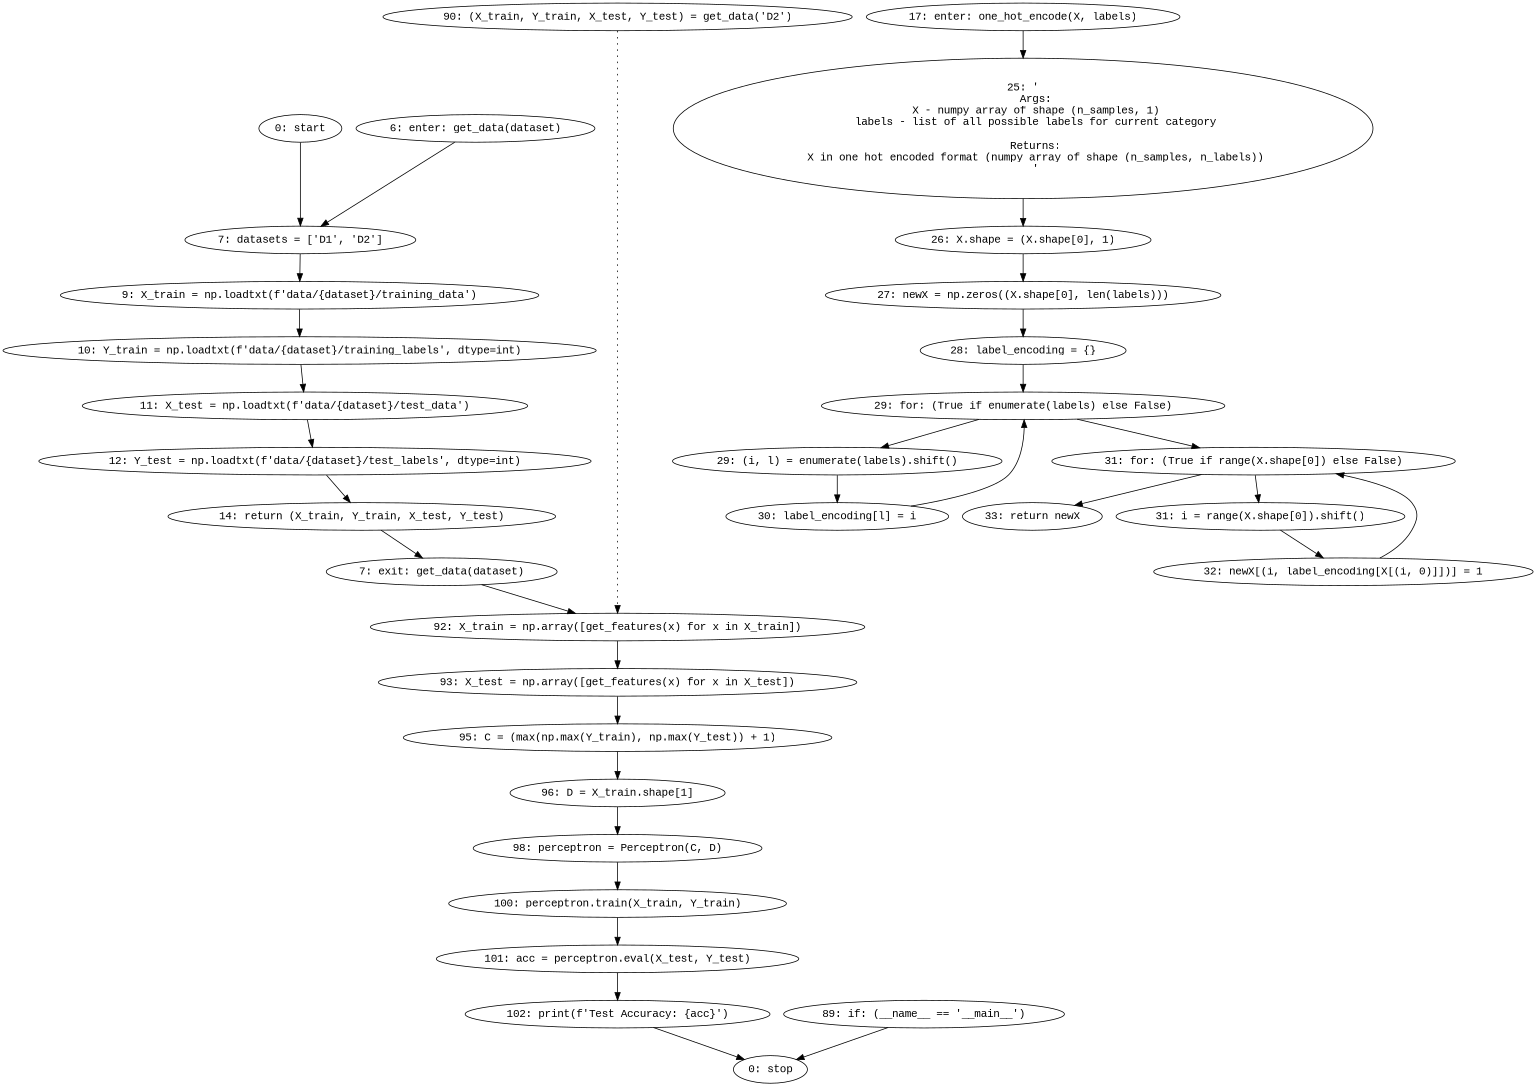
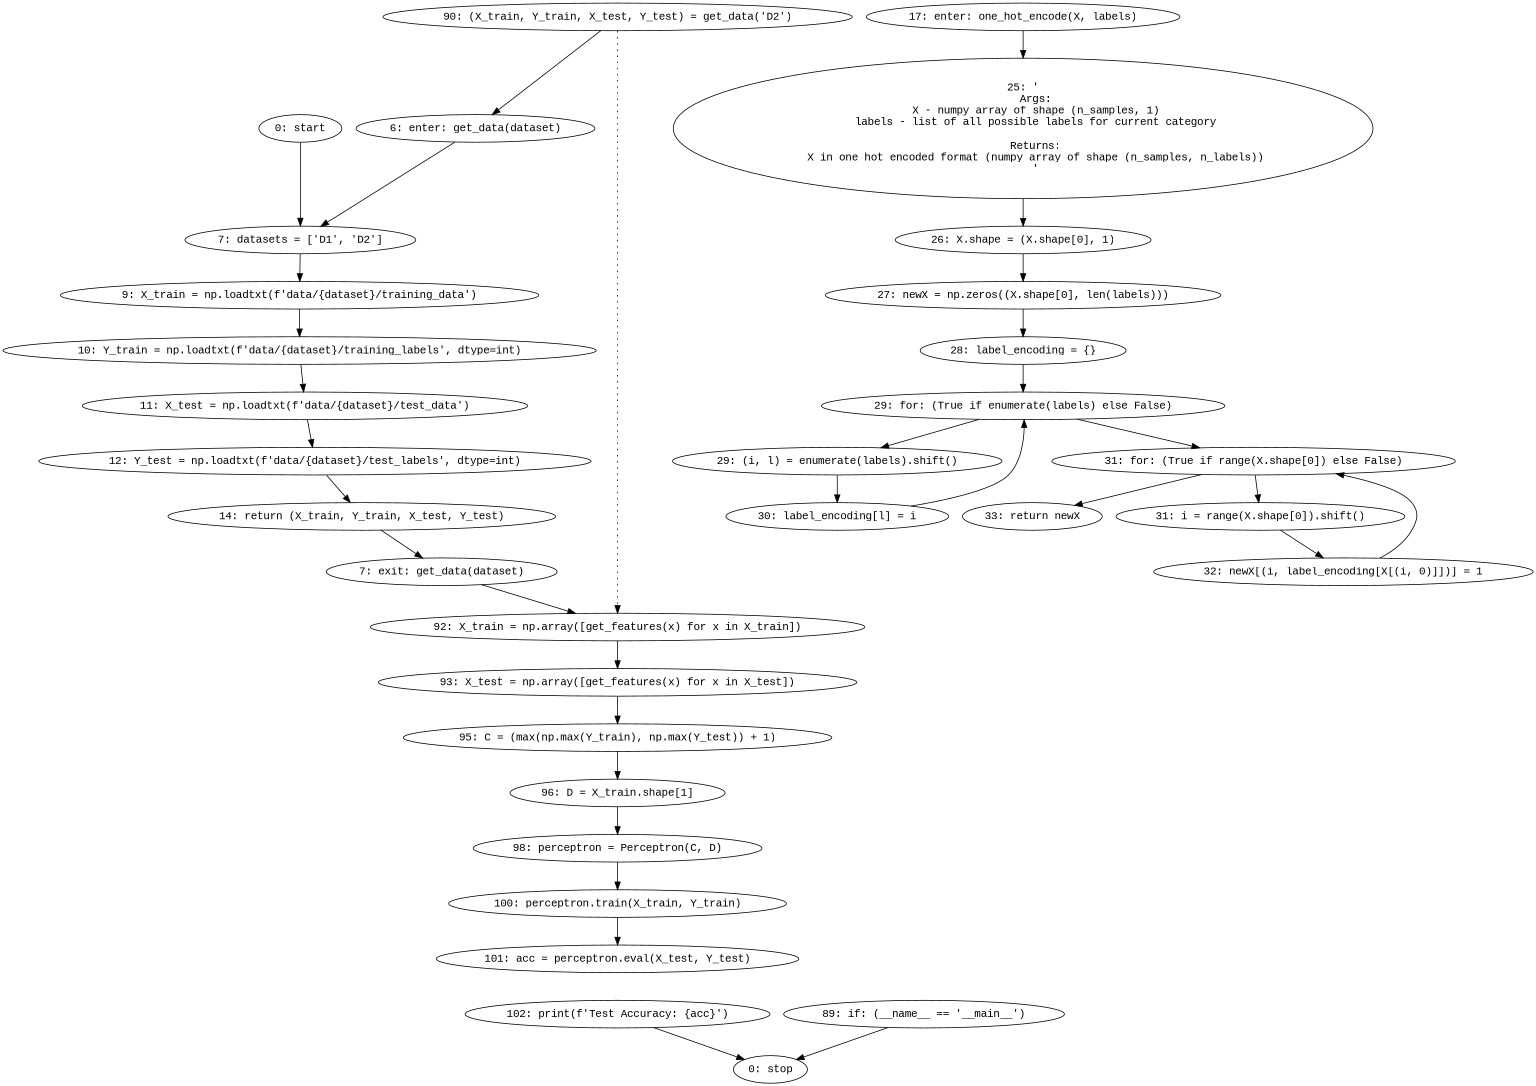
none -> (550, 70)
(618, 983) -> none
